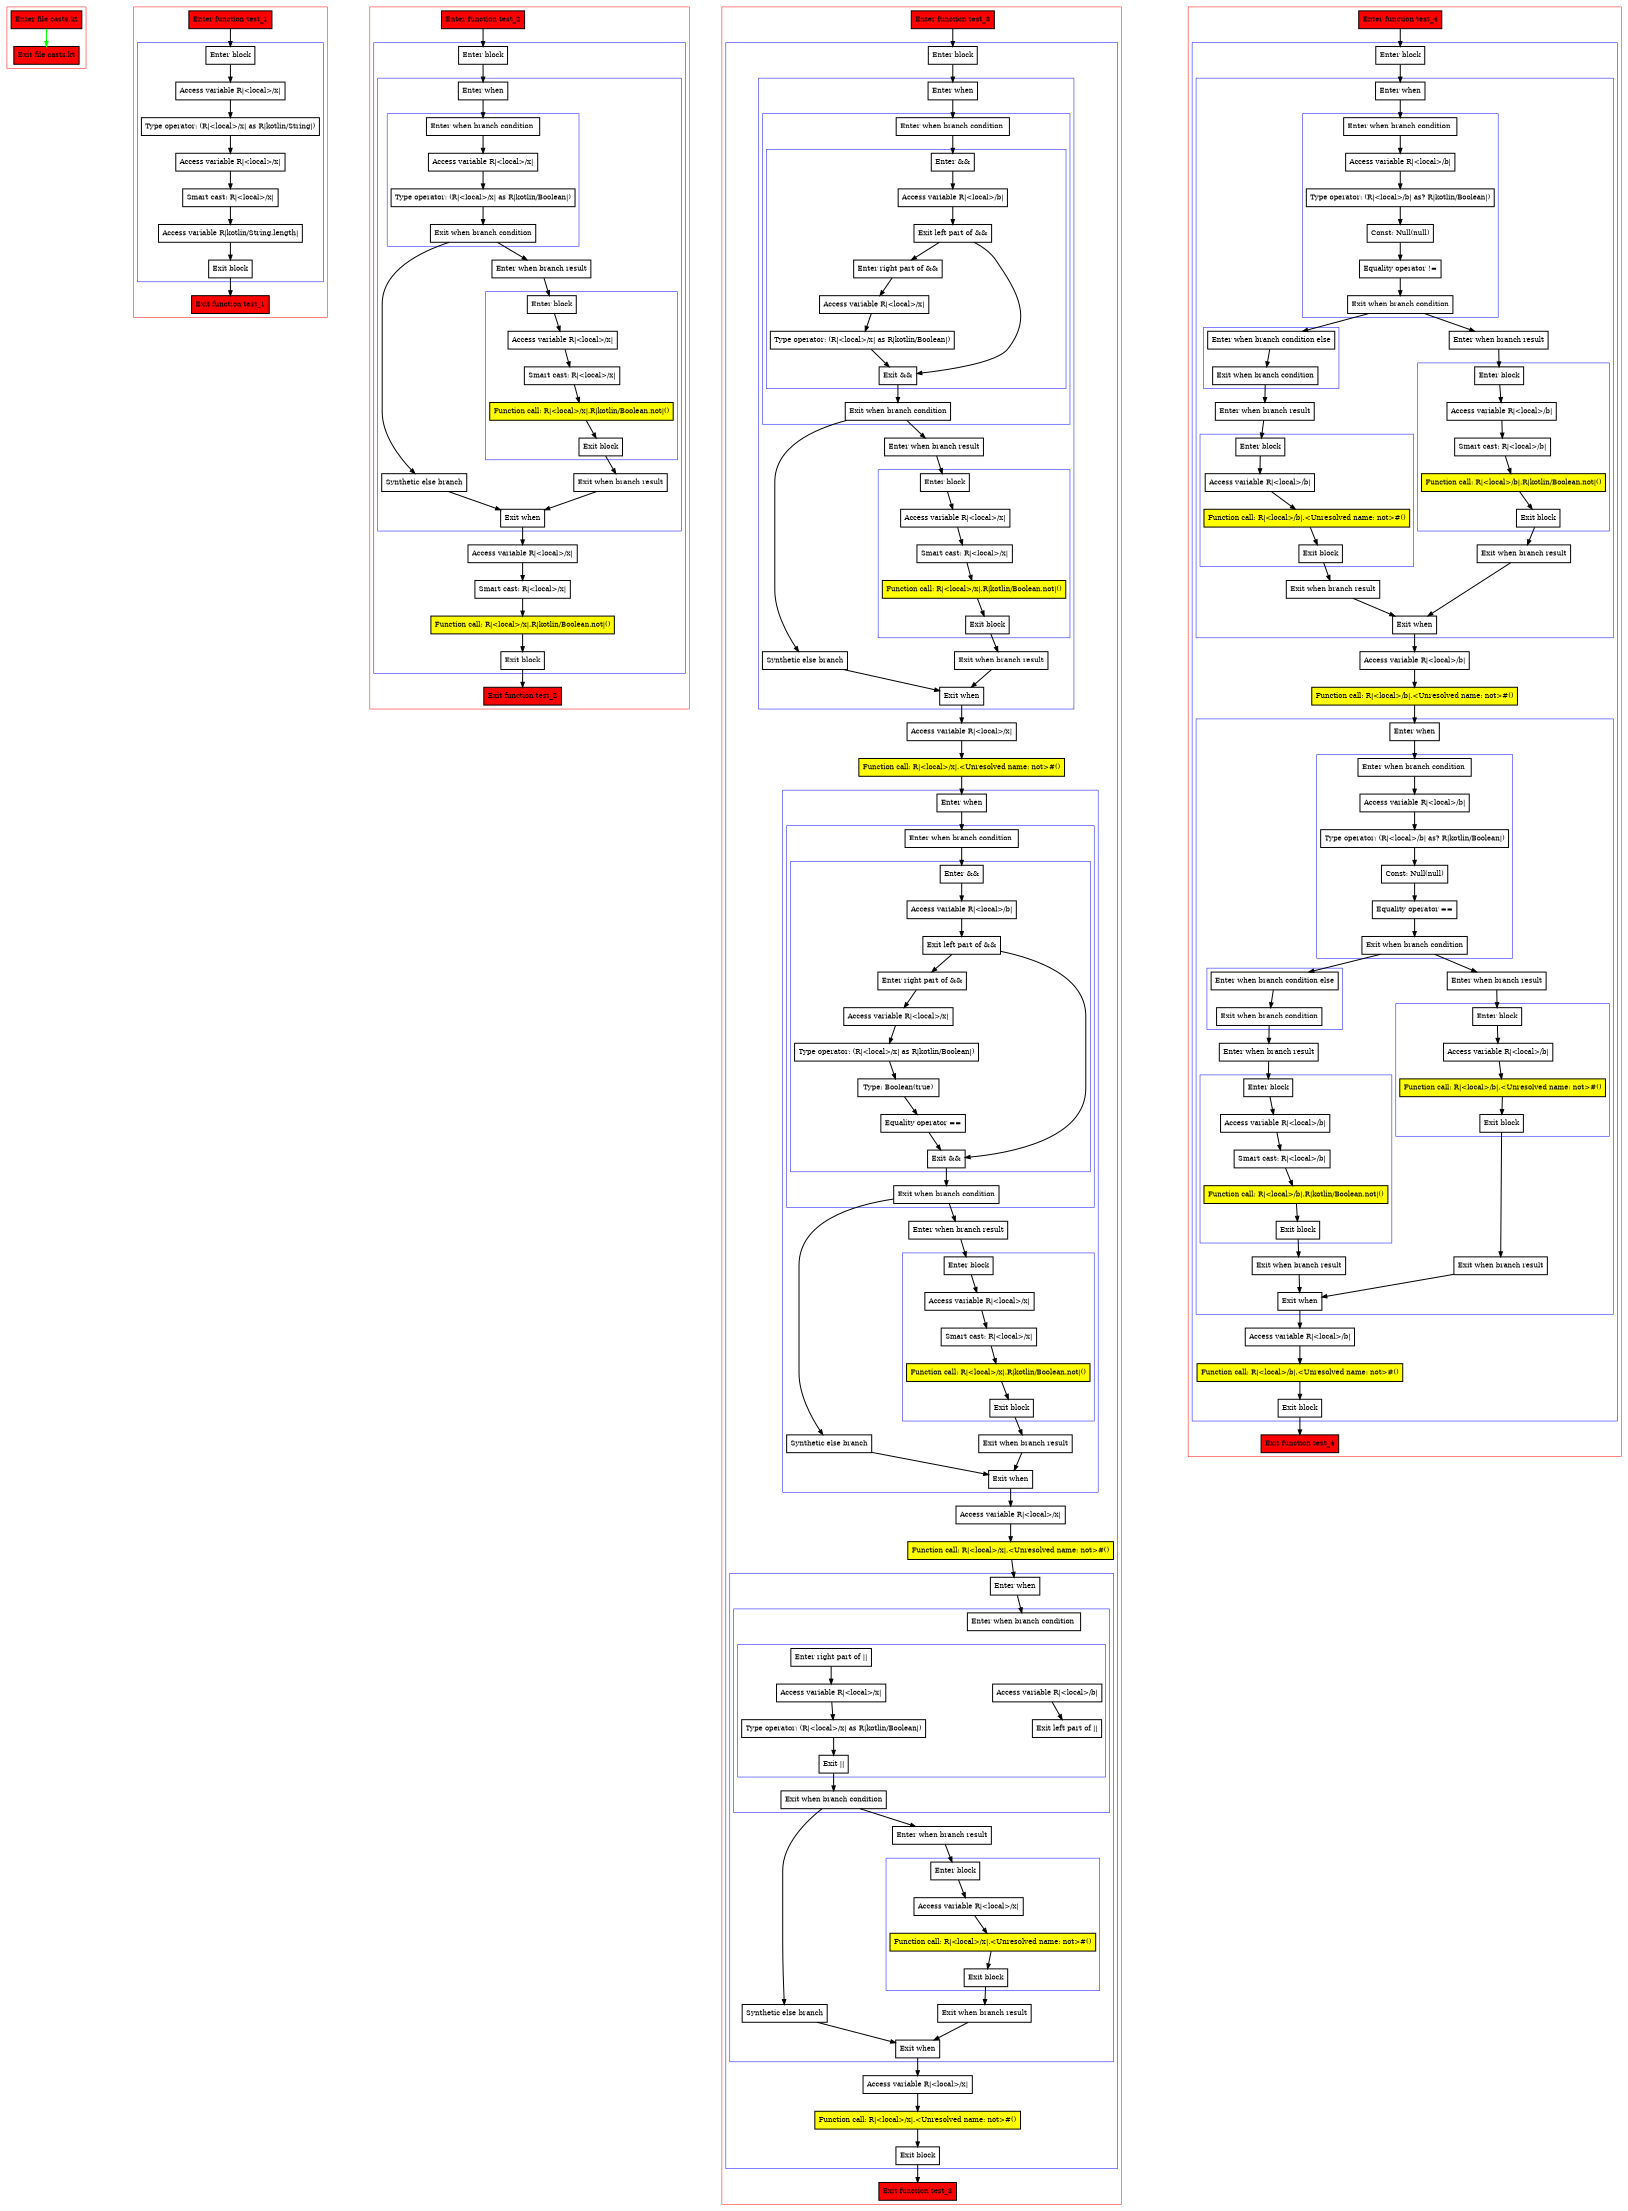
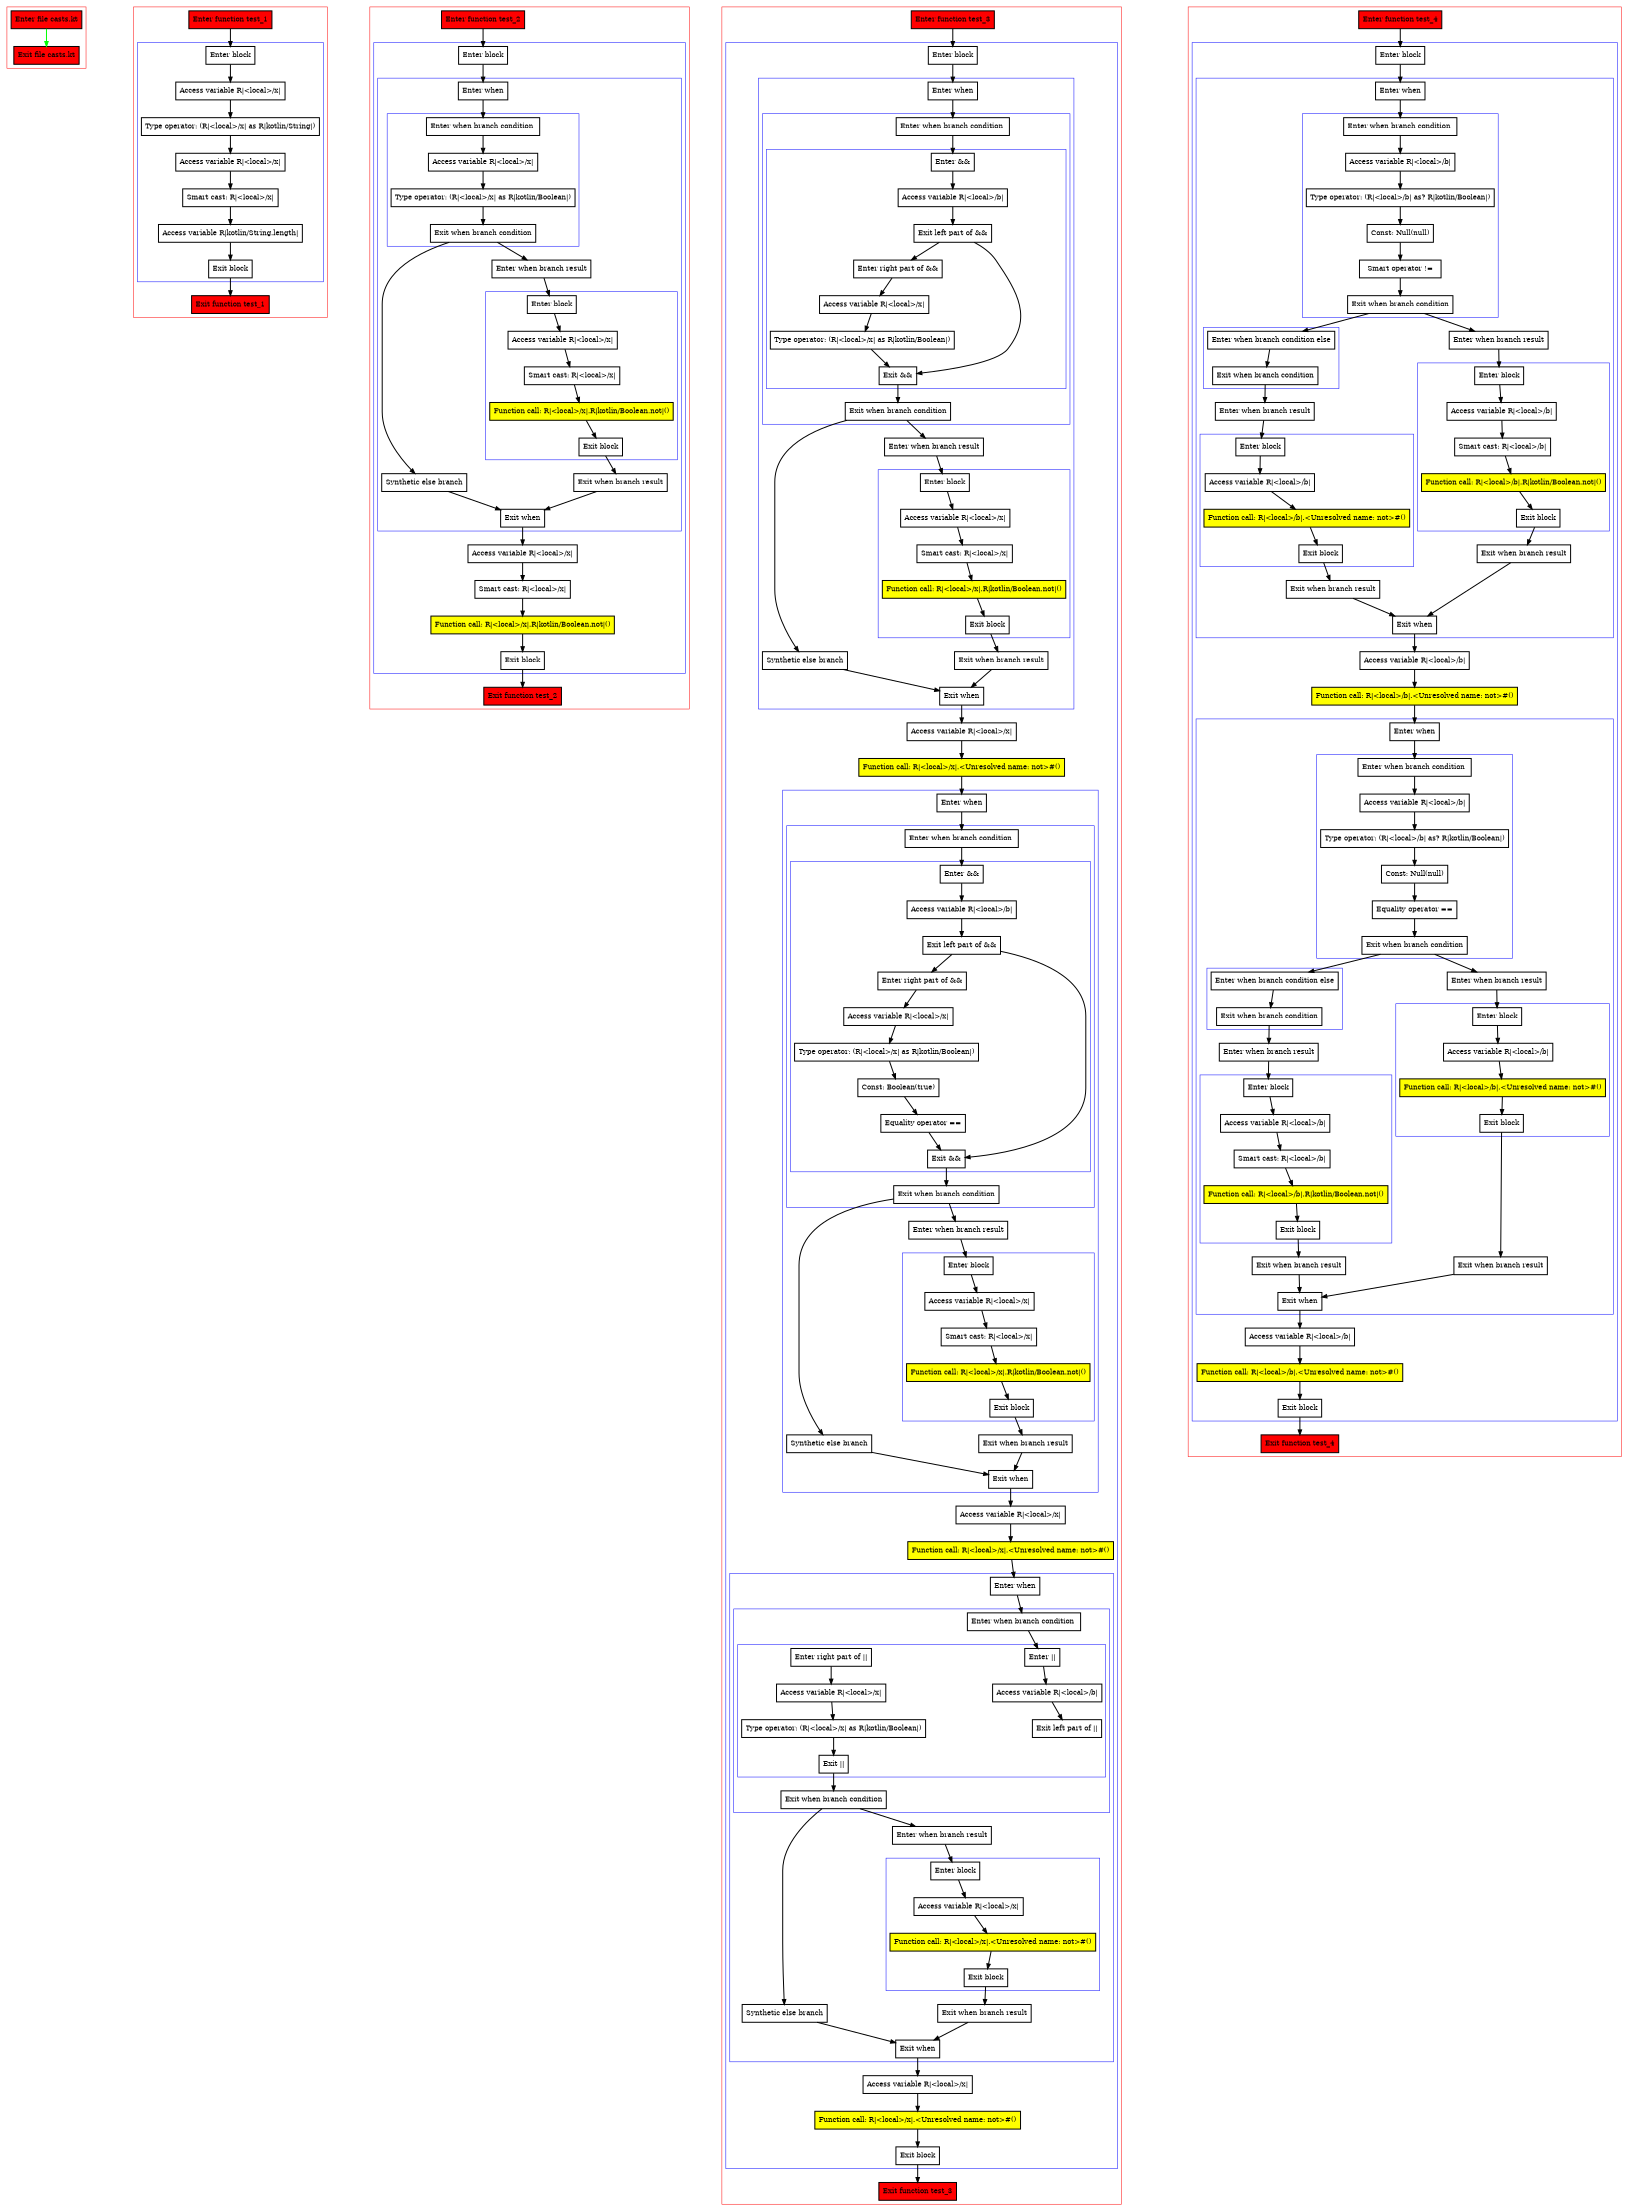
(1400, 269) -> (1400, 269)
(898, 1088) -> (898, 1088)
none -> (1042, 1657)
